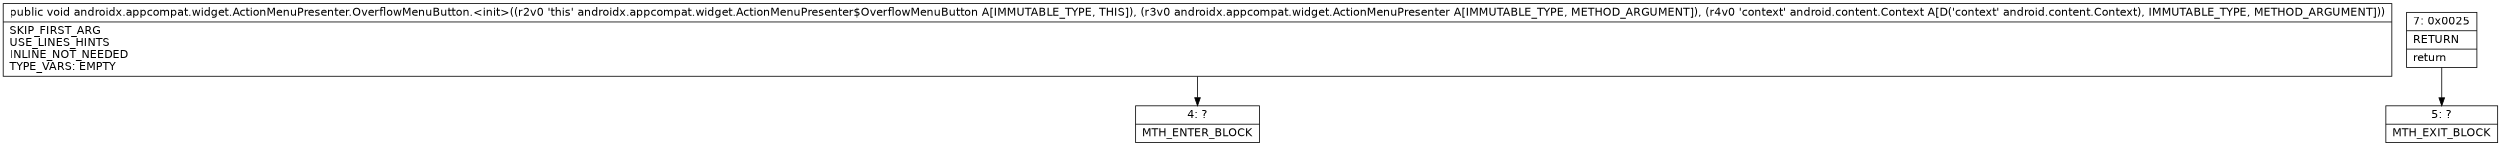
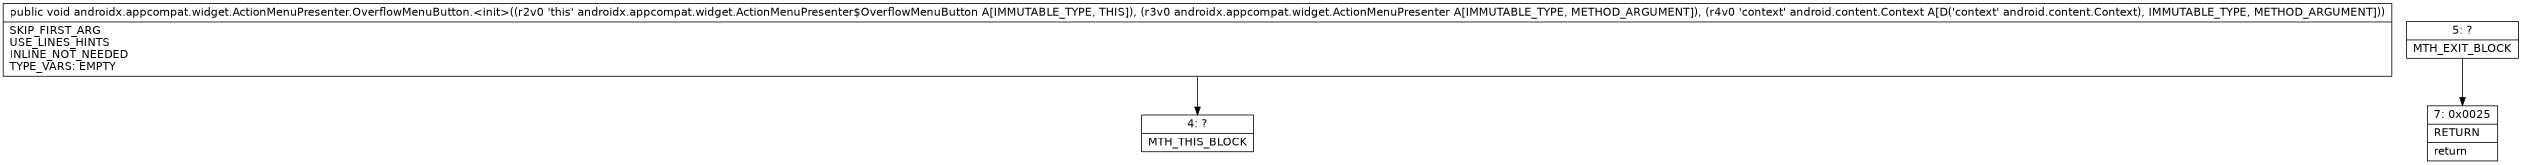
(2442, 83) -> (2463, 78)
(1198, 133) -> (1198, 142)
